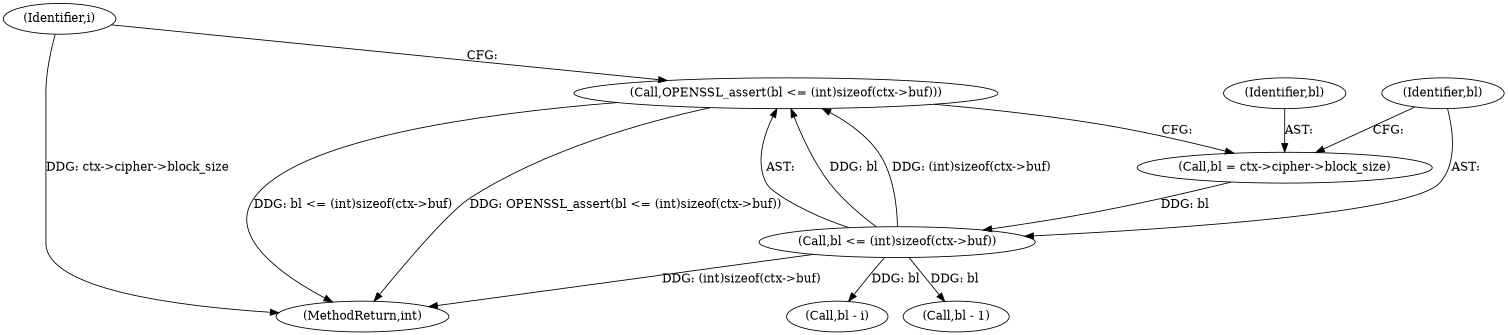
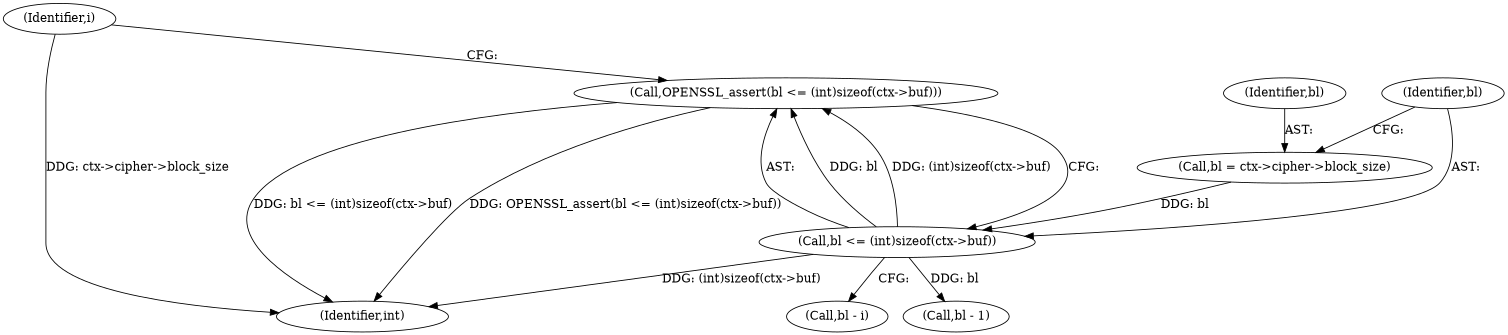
(1081, 121) -> (1051, 145)
(896, 279) -> (896, 279)
(362, 317) -> (362, 317)
